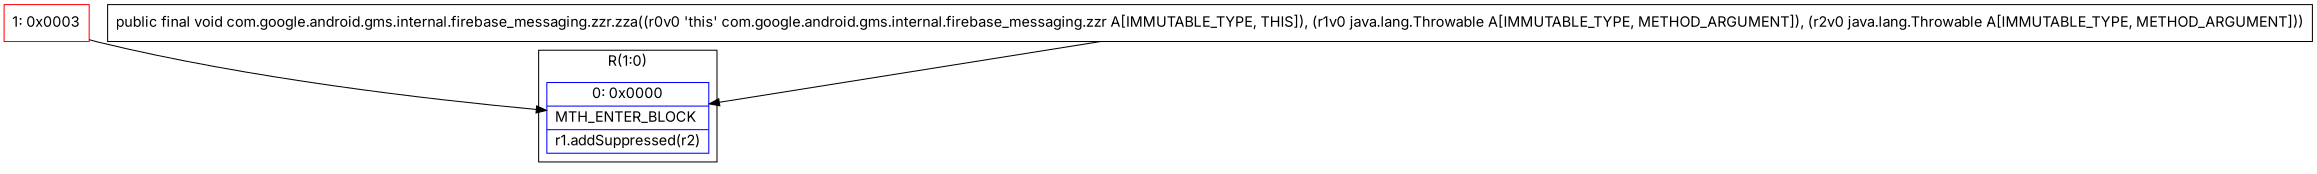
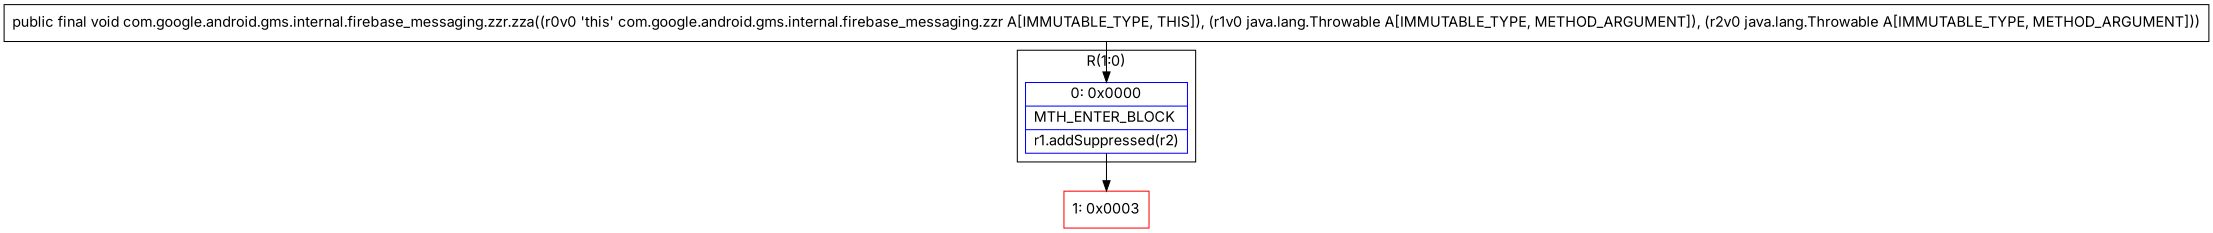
(311, 82) -> (1106, 168)
